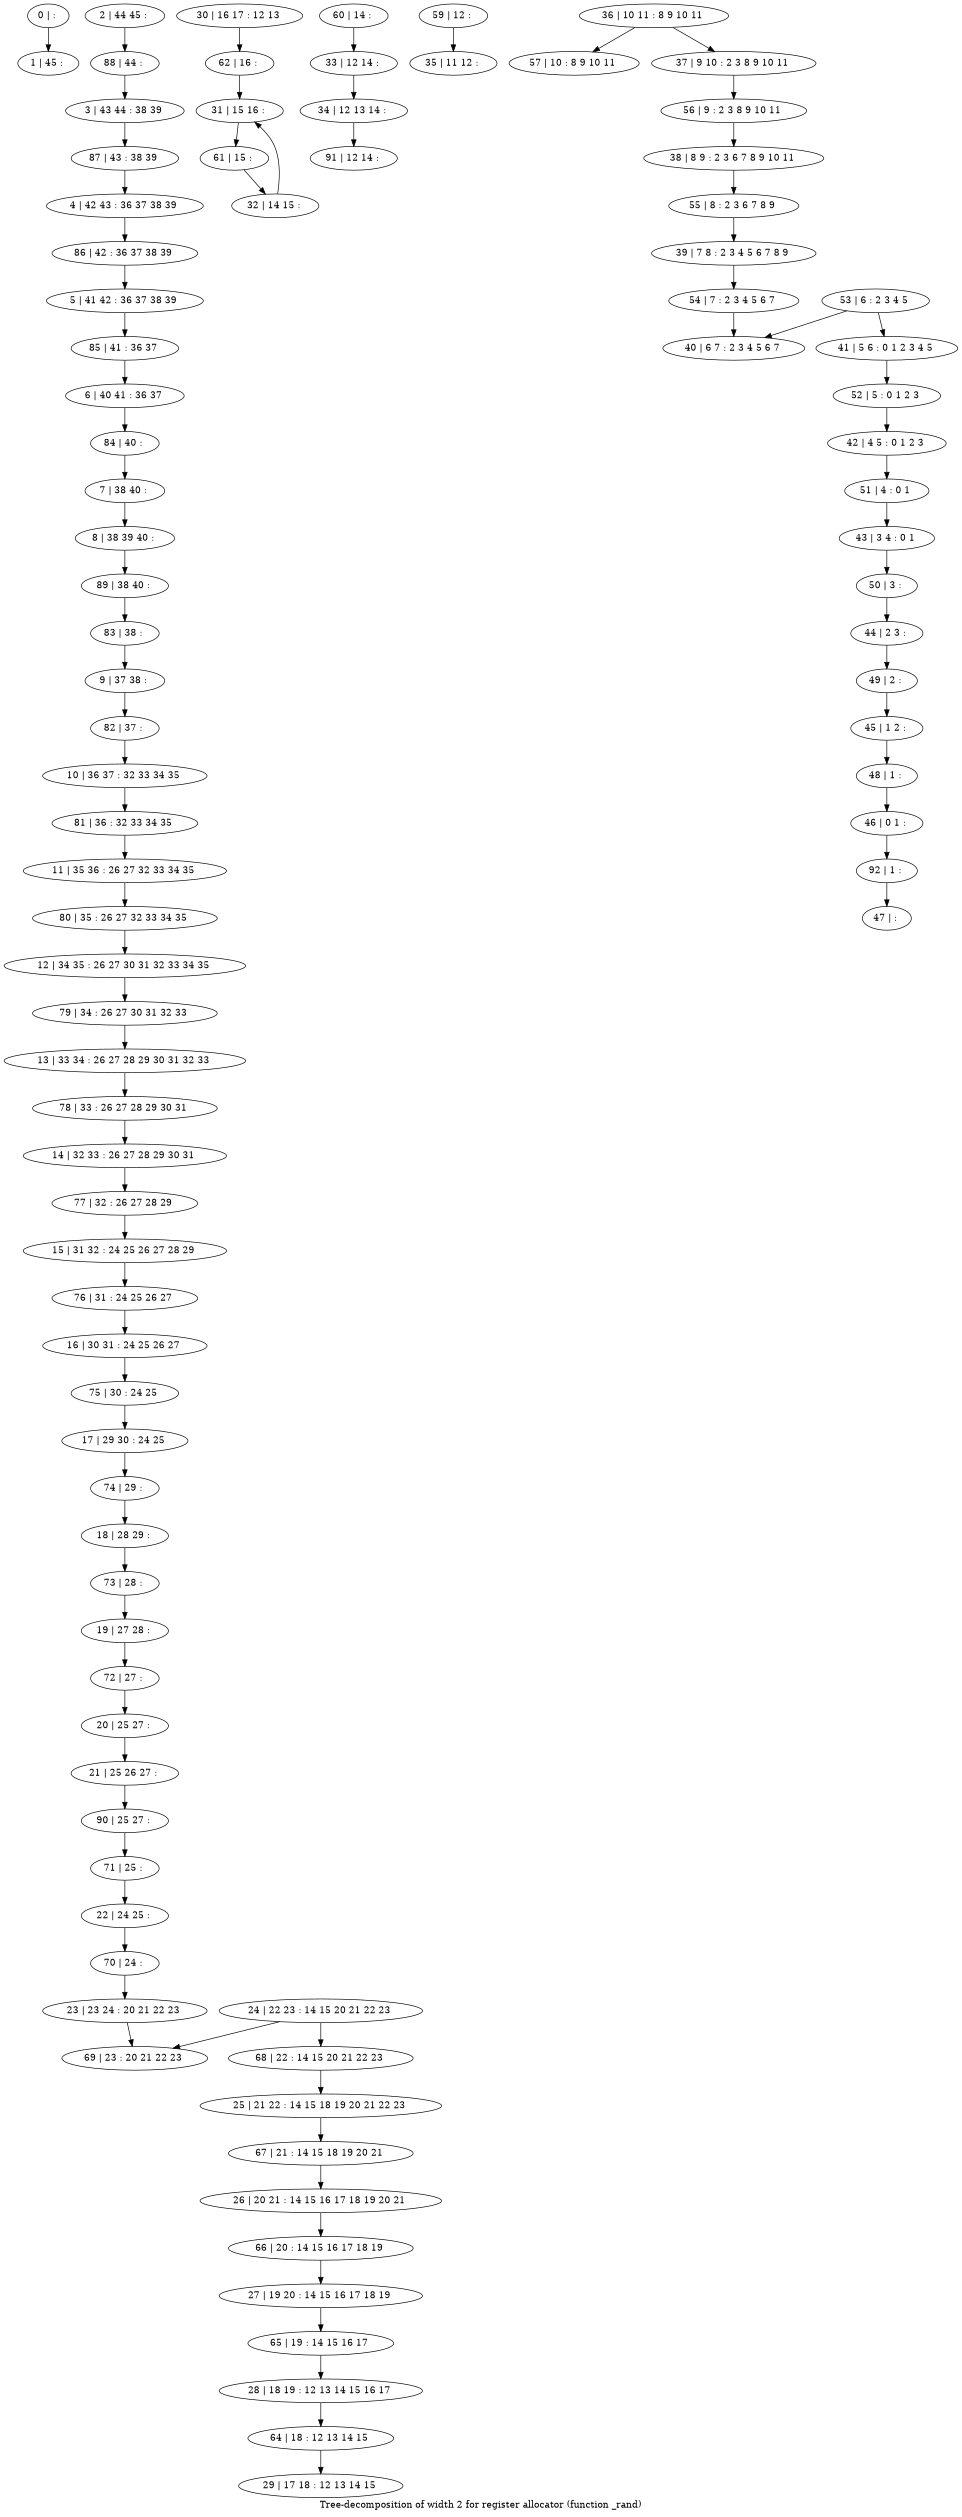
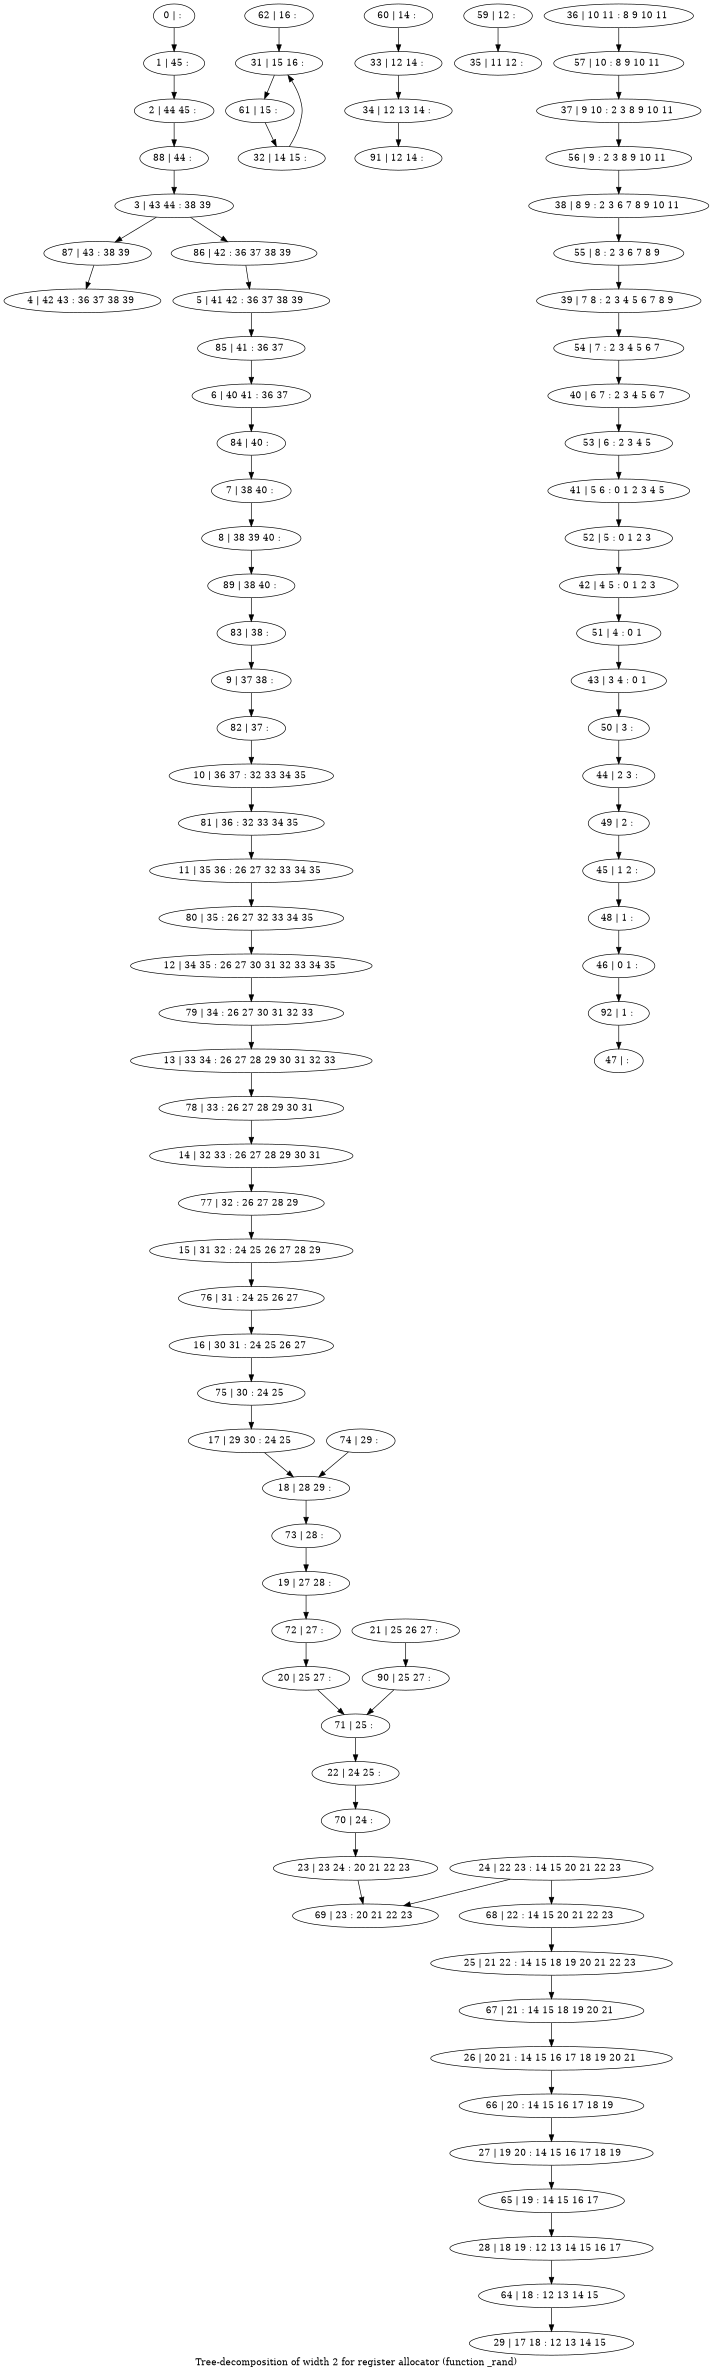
(240, 16) -> none
(691, 38) -> (619, 84)
none -> (174, 84)
(125, 226) -> (206, 228)
(809, 323) -> (619, 416)
(125, 1461) -> (276, 1463)
(125, 1746) -> (329, 1700)
